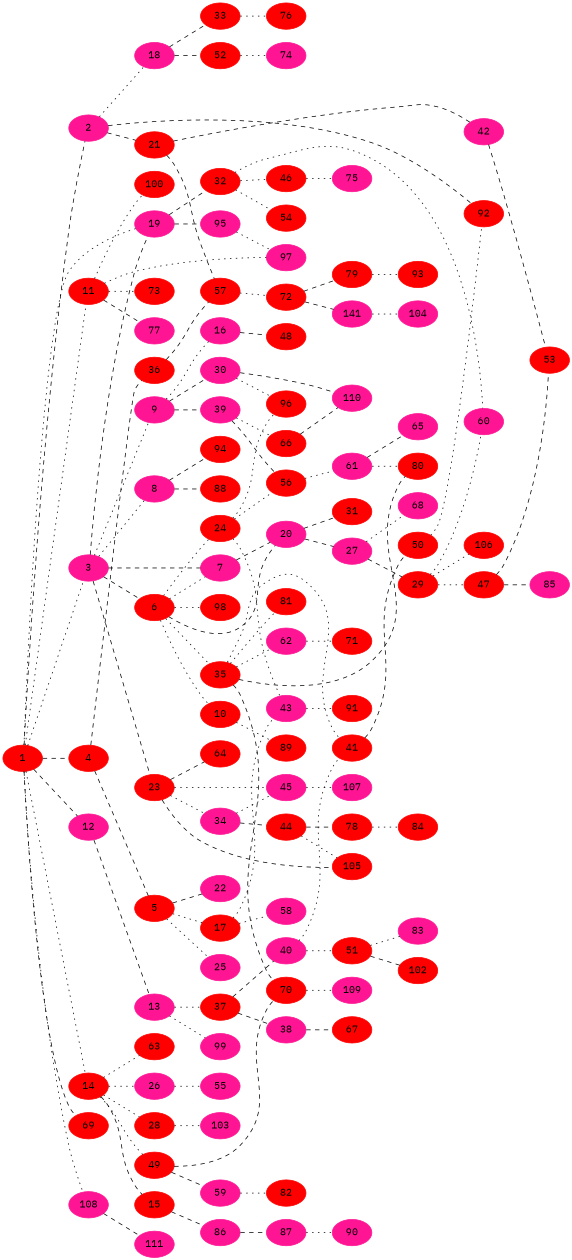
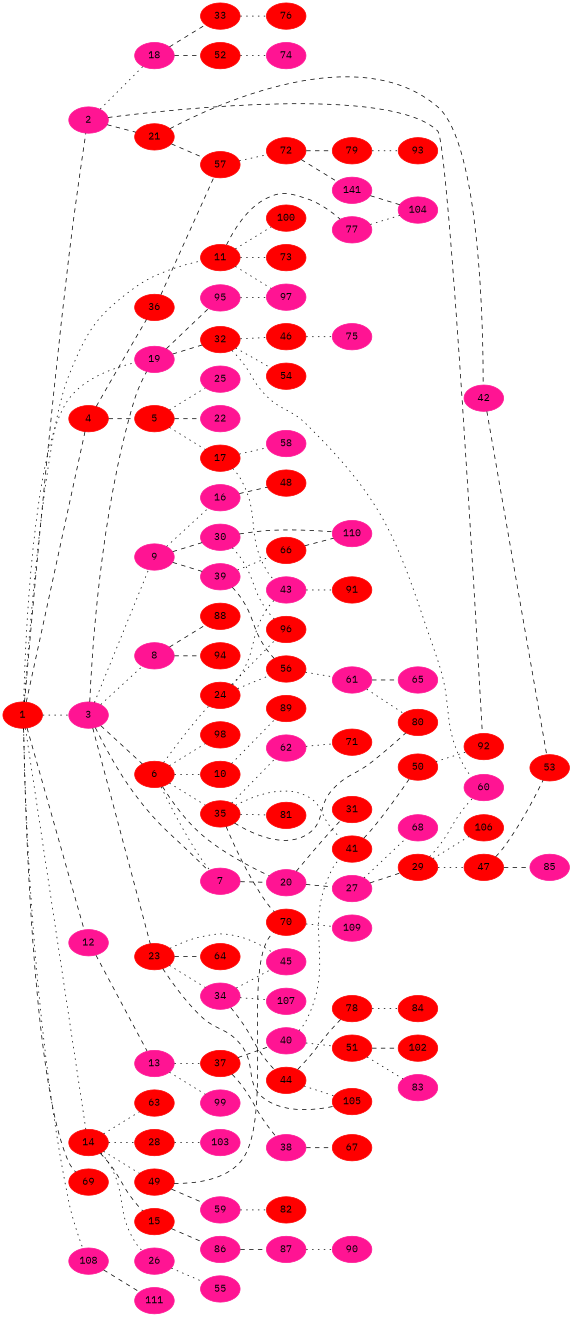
none -> (385, 220)
(385, 314) -> (385, 200)
(319, 788) -> (253, 999)
